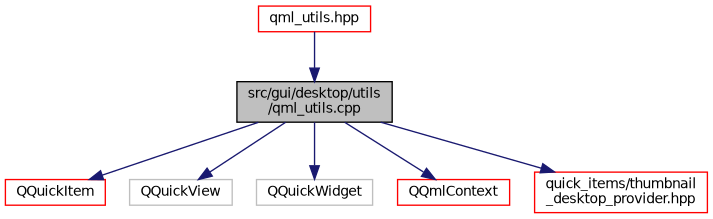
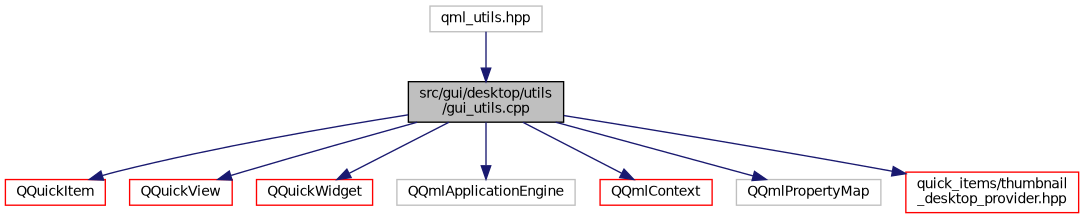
(315, 19) -> (486, 19)
(315, 102) -> (486, 102)
(181, 192) -> (181, 192)
(315, 192) -> (315, 192)
none -> (486, 192)
none -> (809, 192)
